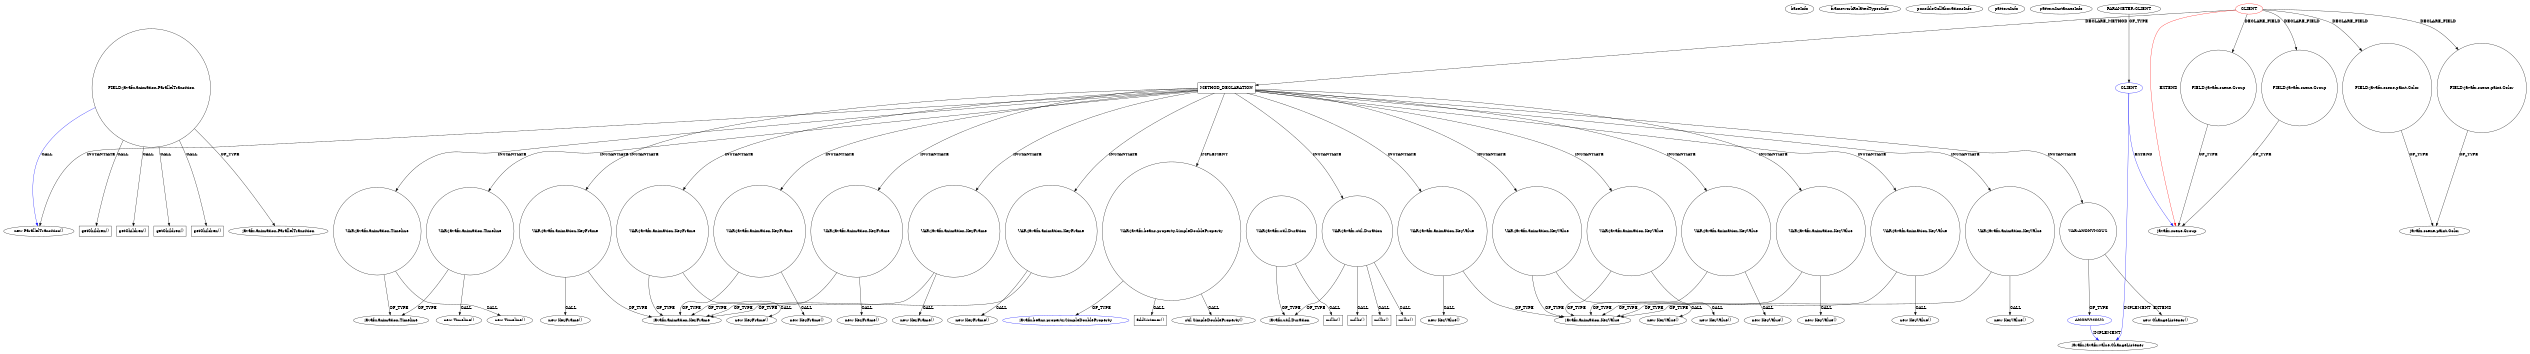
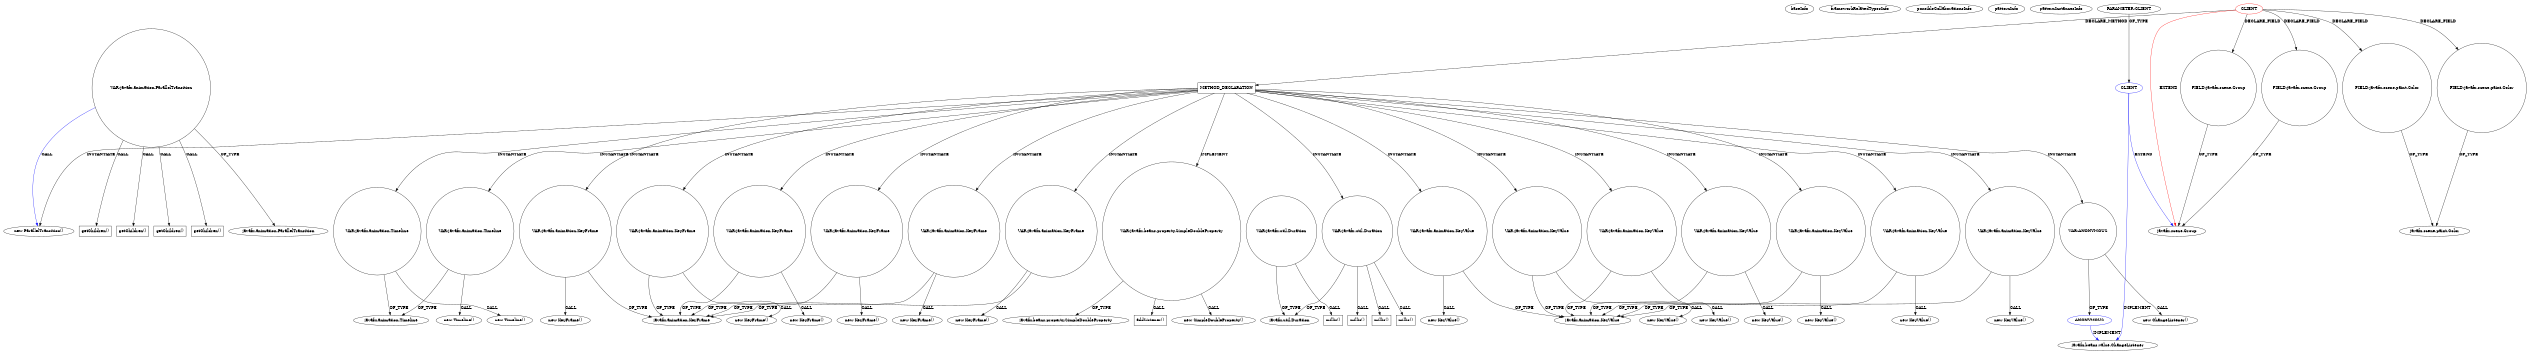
(151, 88) -> (151, 88)
(2162, 308) -> (2162, 308)
(1066, 320) -> (1066, 320)
(1214, 320) -> (1214, 320)
(2108, 345) -> (2108, 345)
